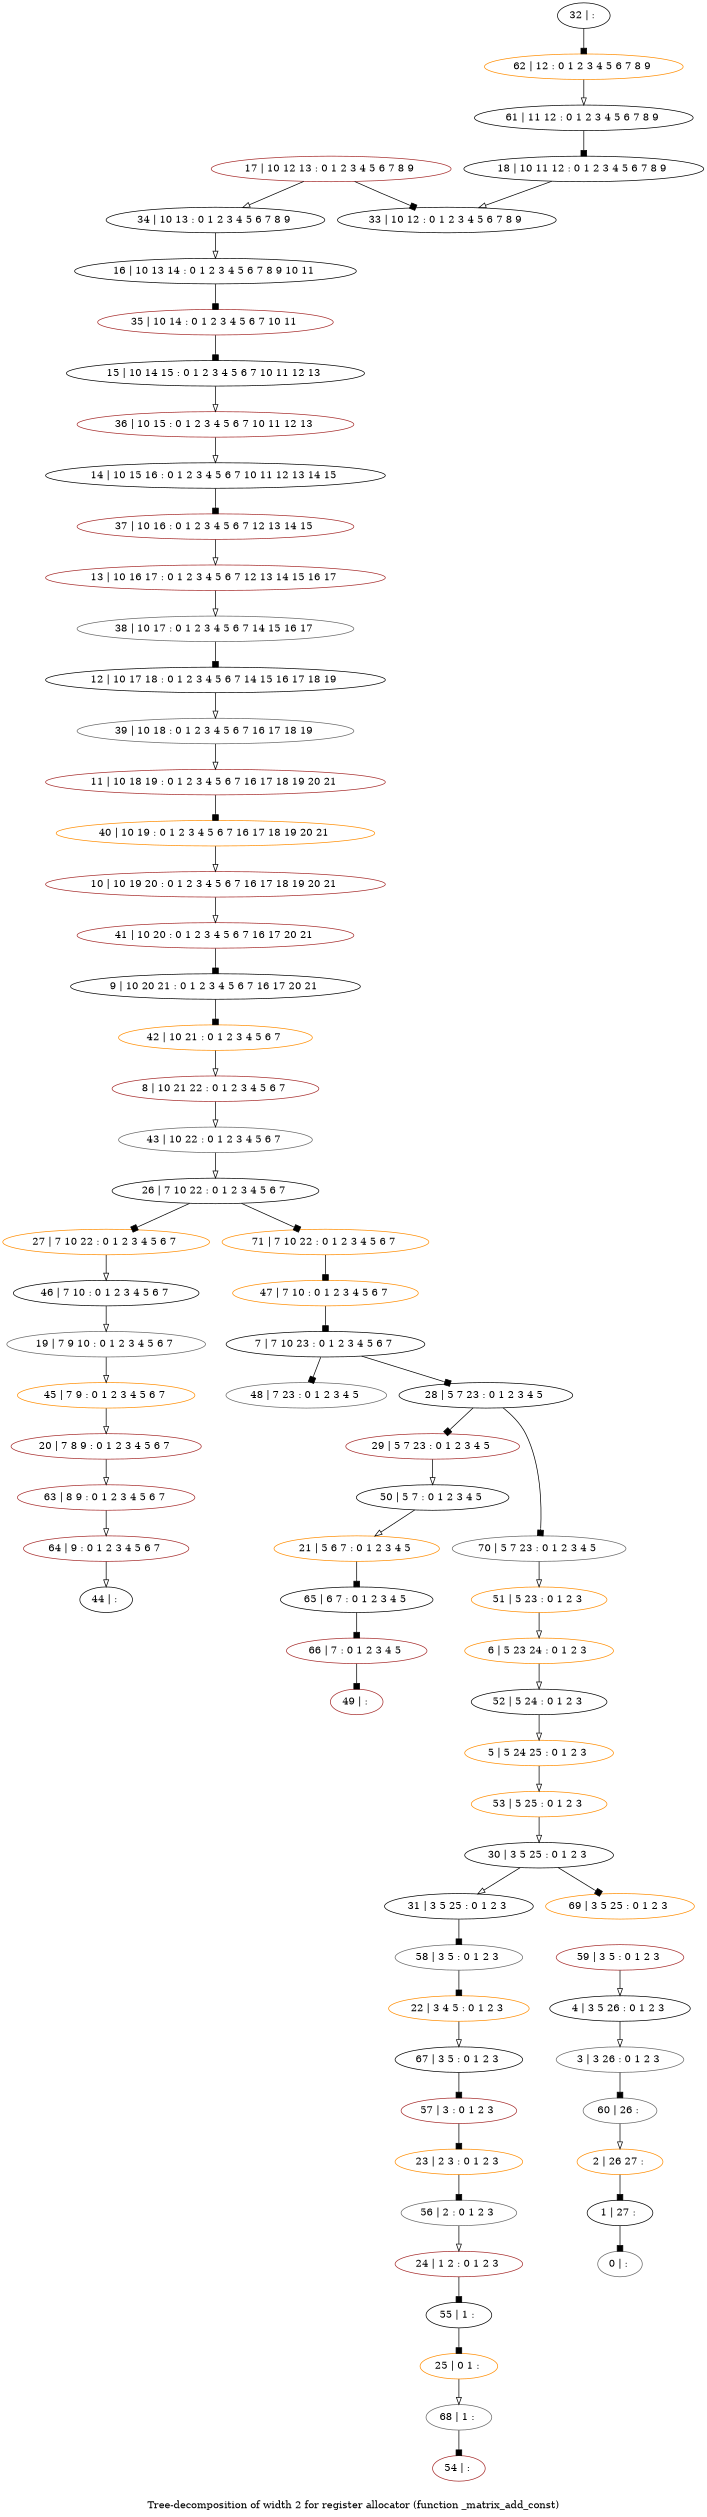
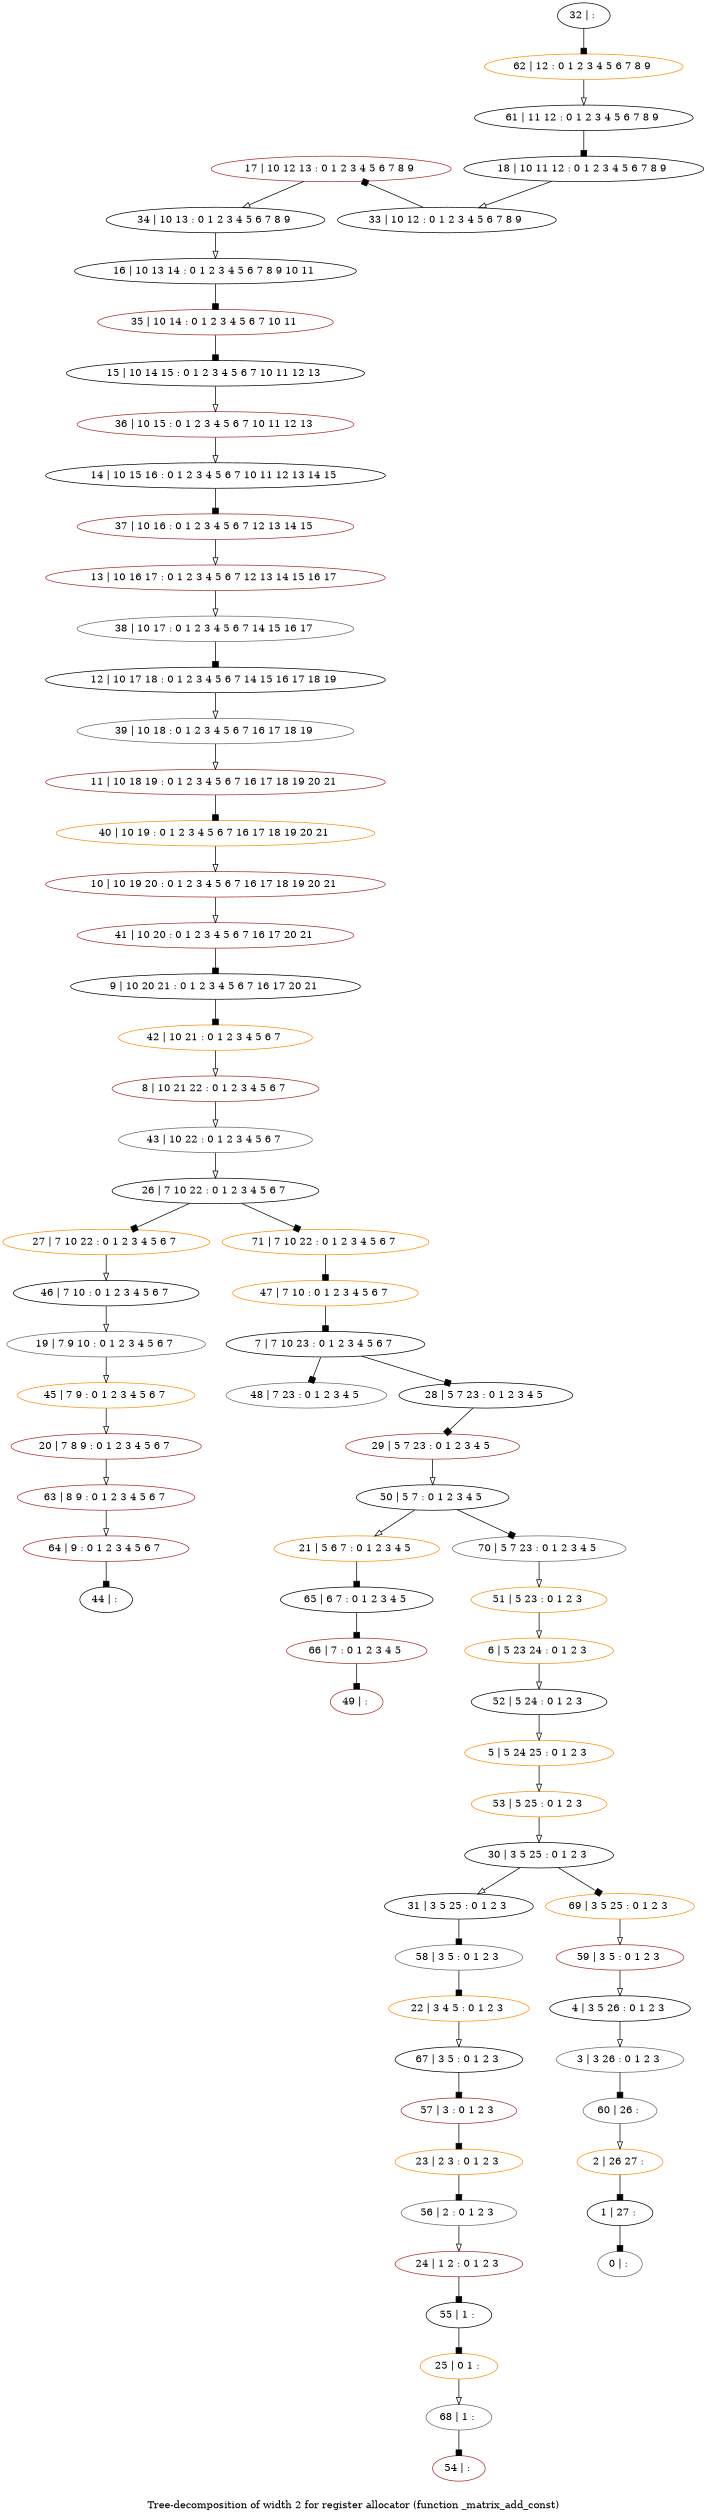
(382, 193) -> (396, 196)
(536, 1463) -> (482, 1521)
(106, 1571) -> (106, 1571)
none -> (620, 1928)
